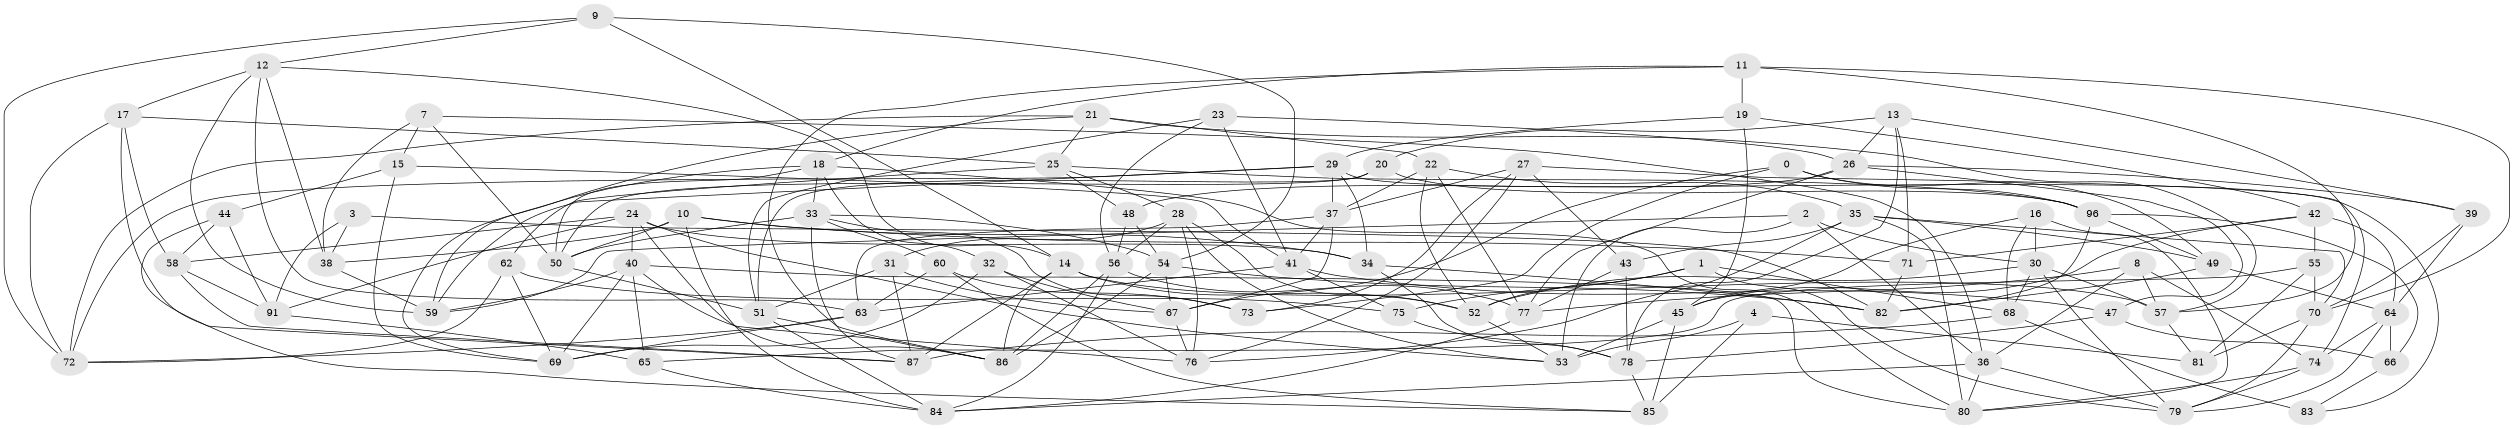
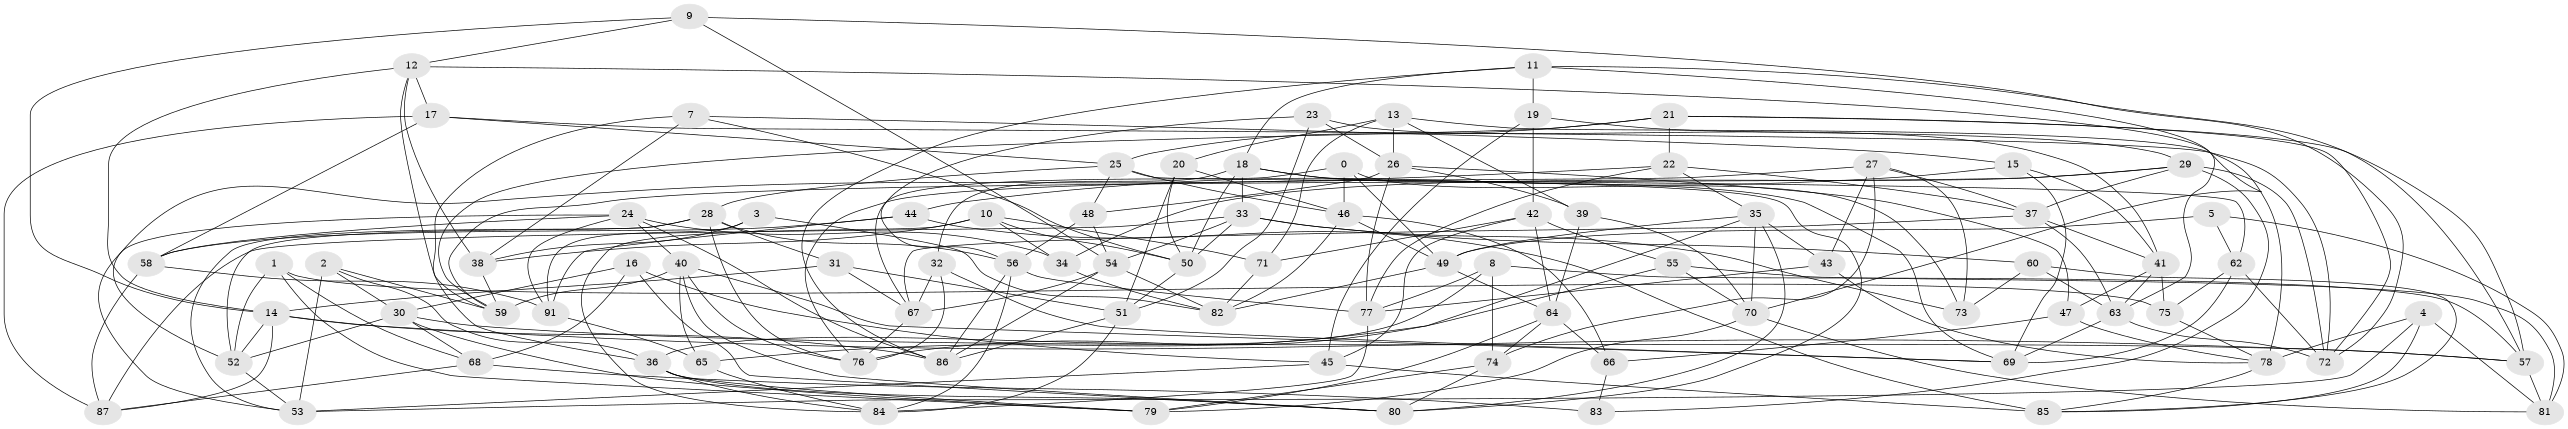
(2093, 214) -> (1344, 214)
none -> (2212, 214)
(902, 314) -> (566, 286)
(1451, 326) -> (2338, 339)
